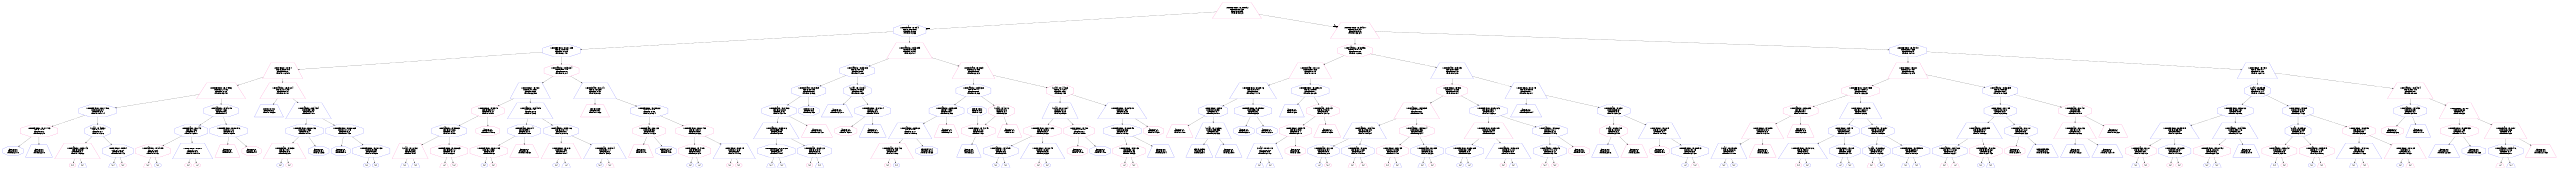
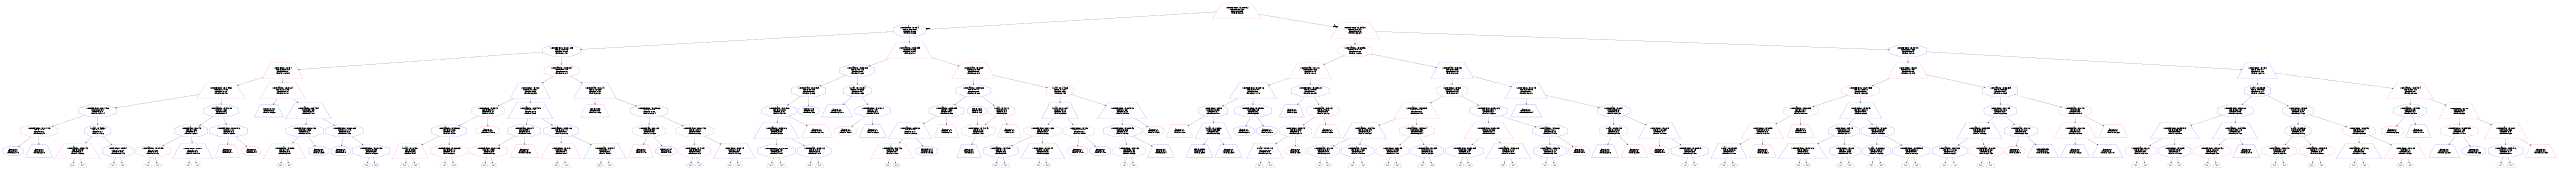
(1199, 151) -> (1199, 151)
